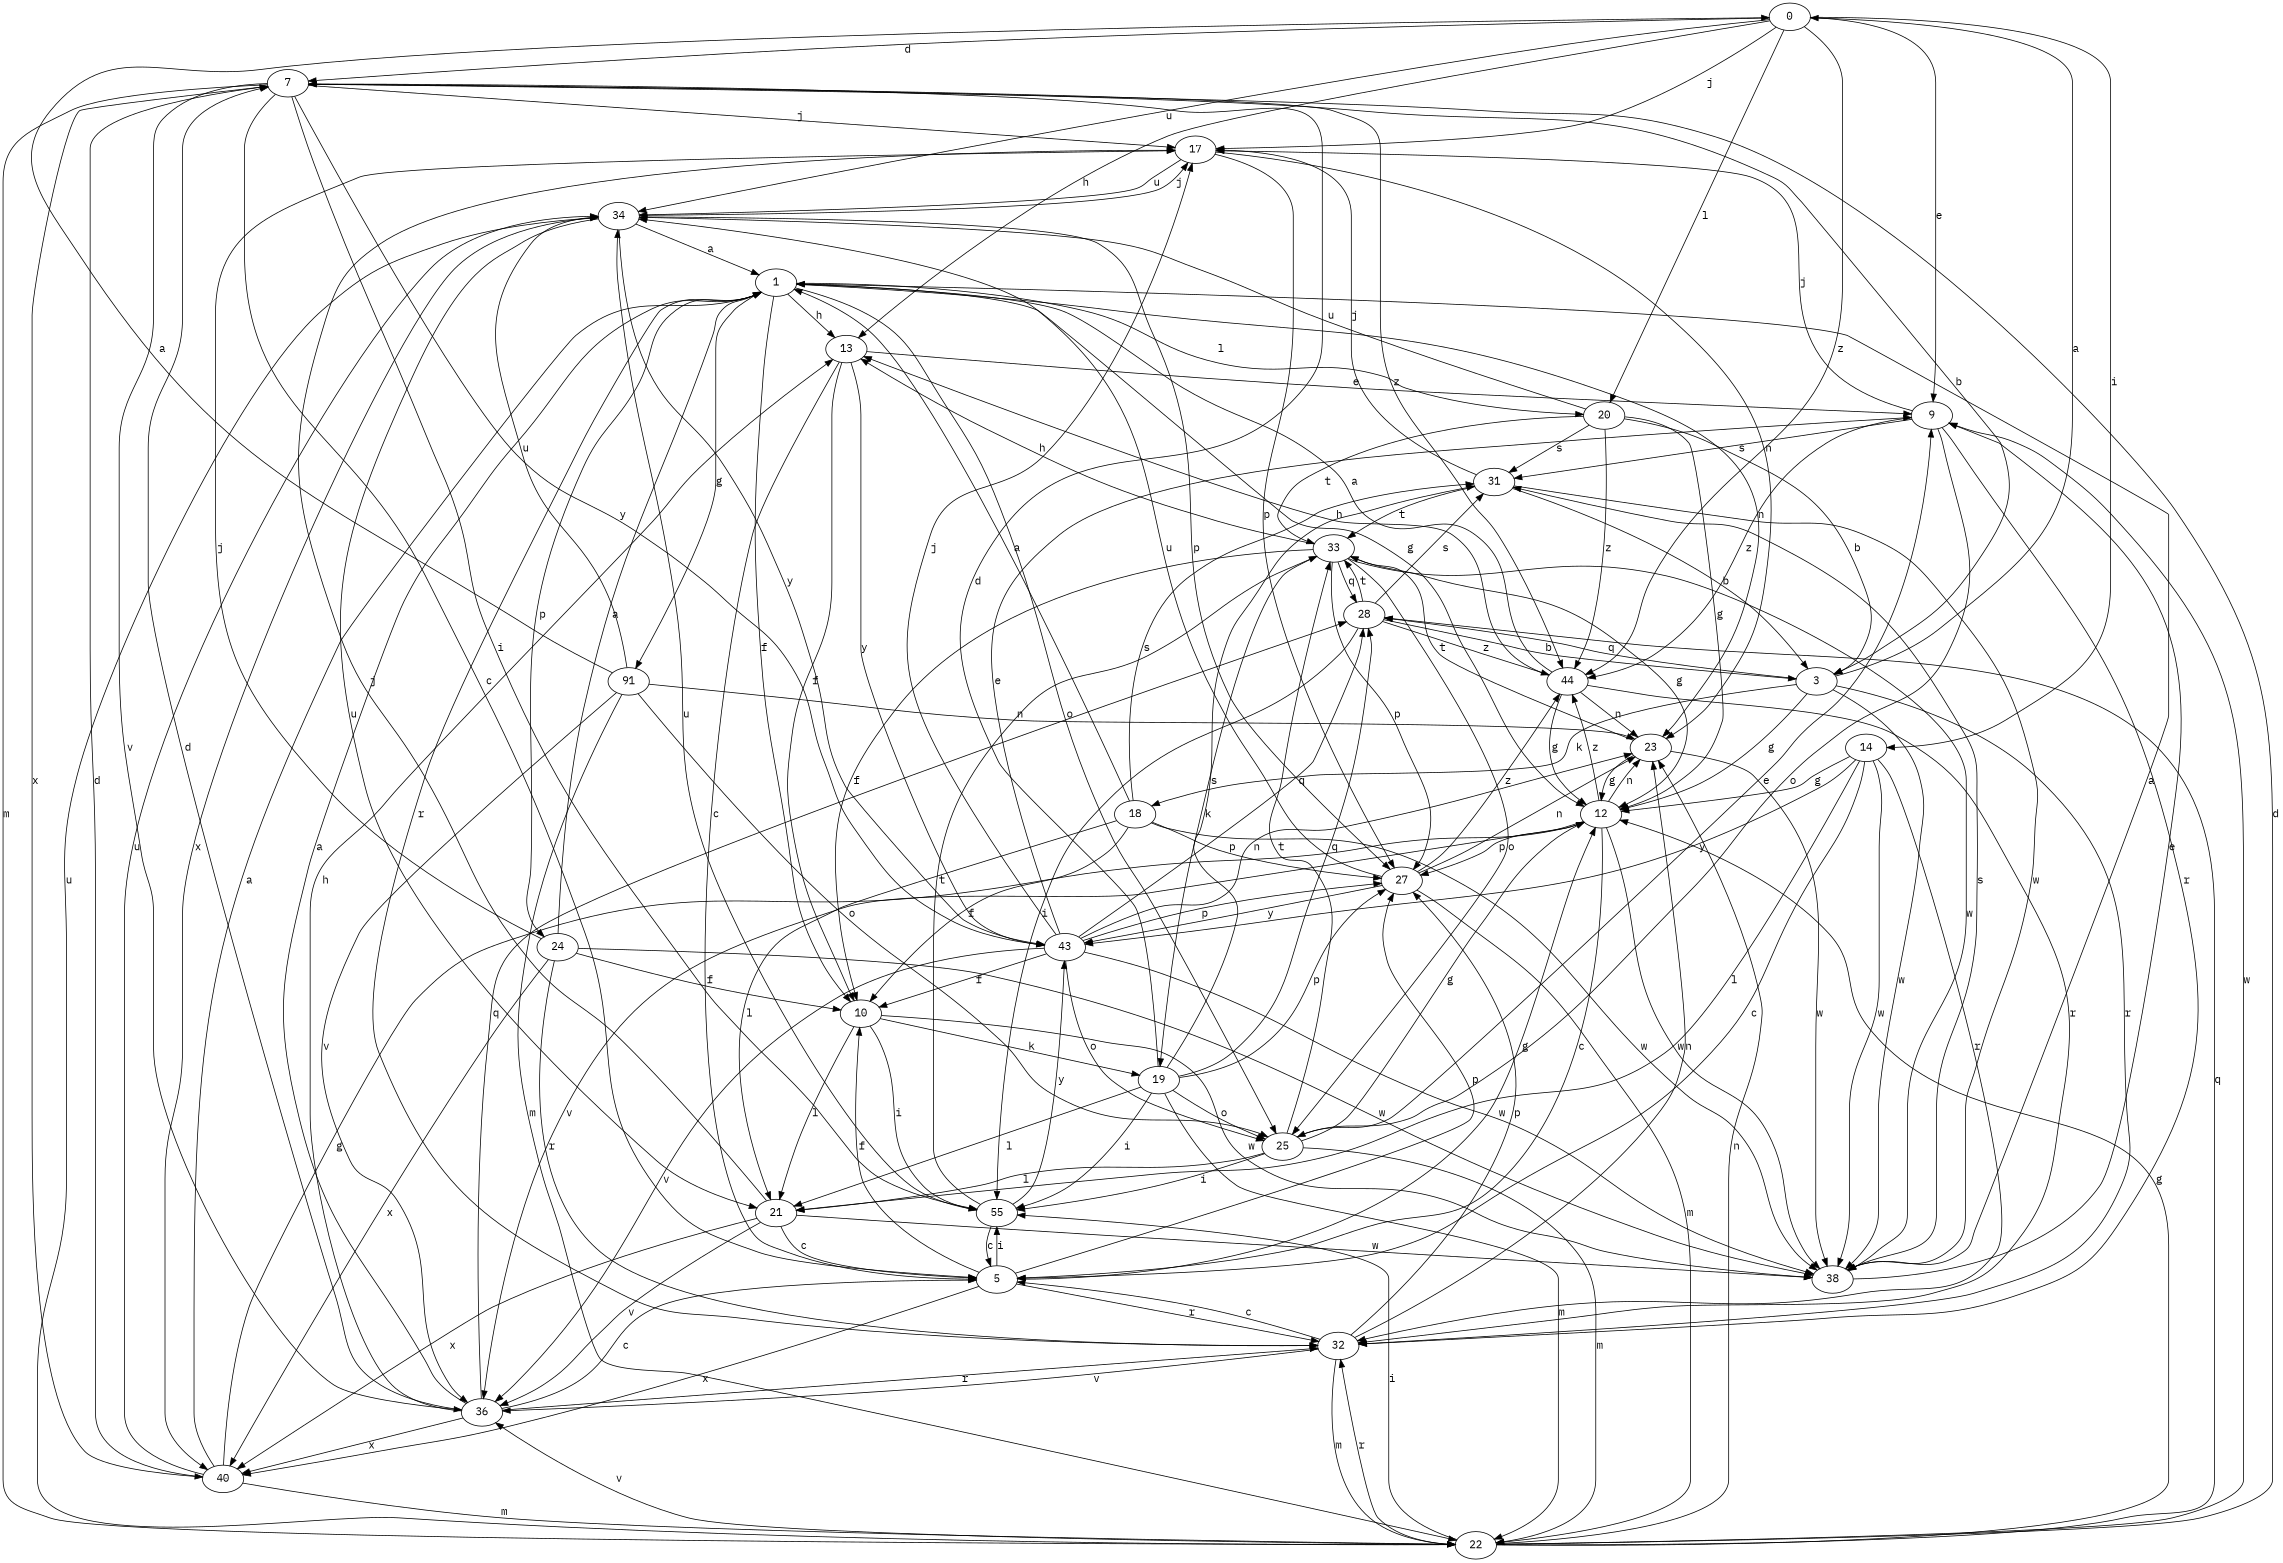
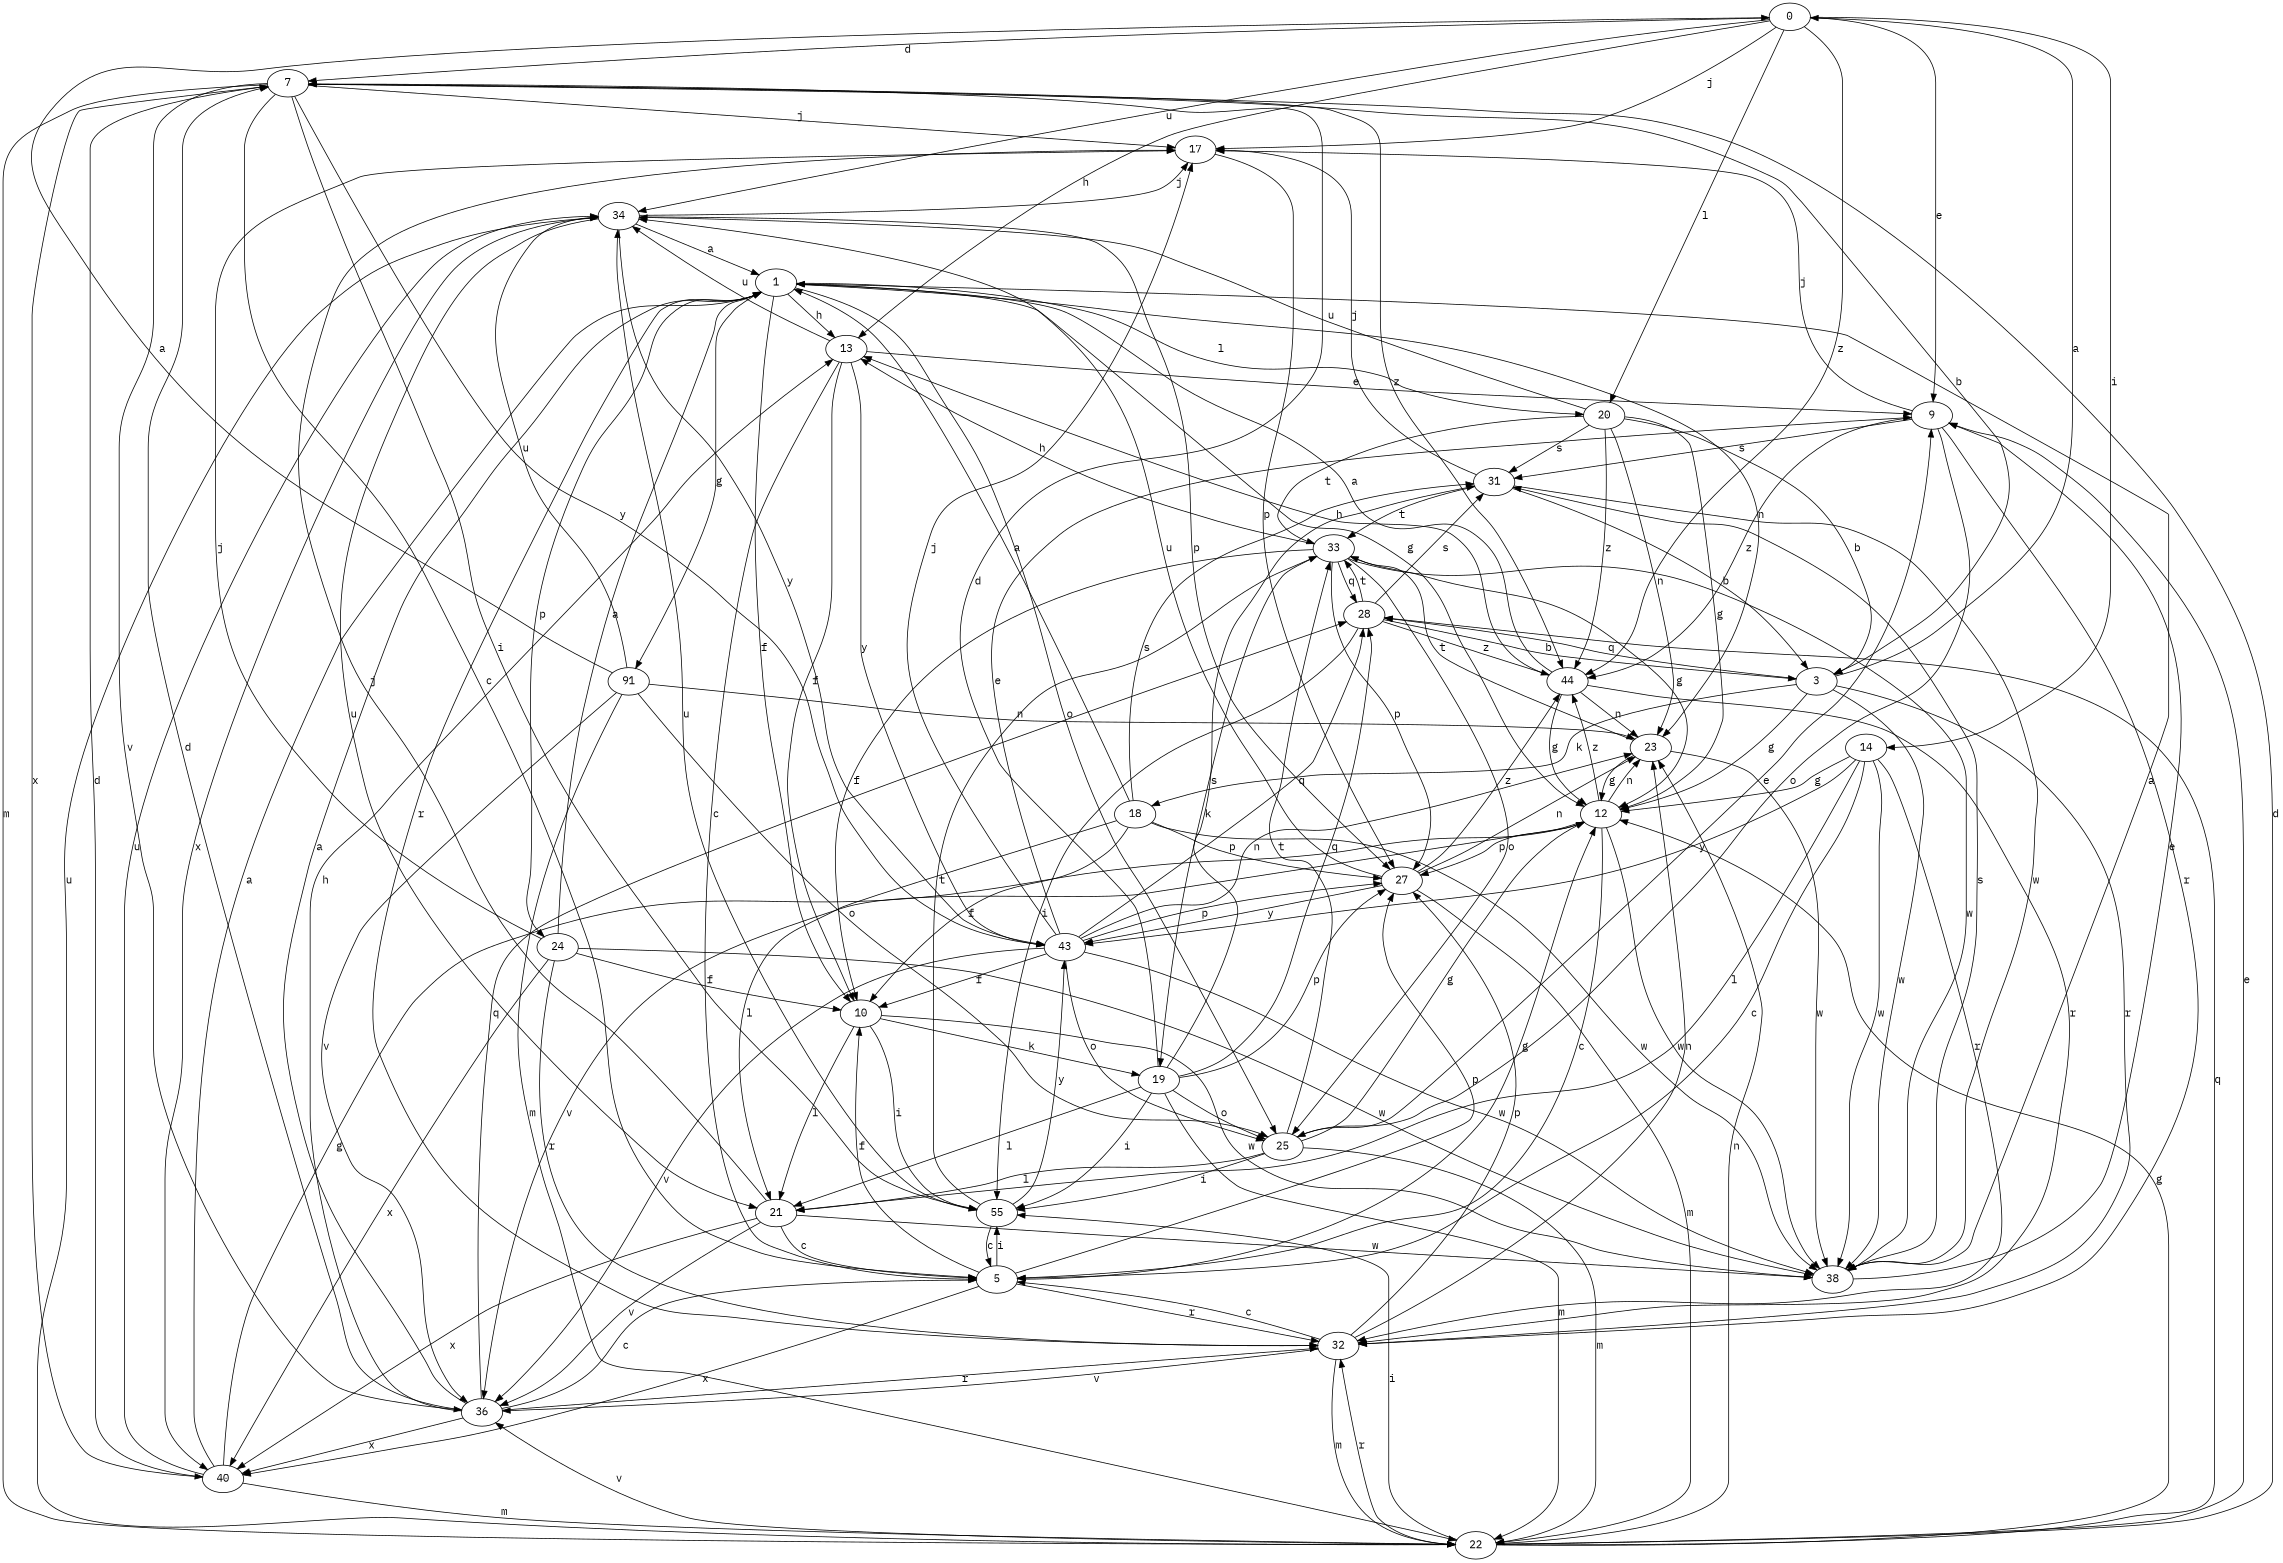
(919, 206) -> (732, 291)
(1647, 300) -> (1656, 584)
(2247, 980) -> (2247, 980)
